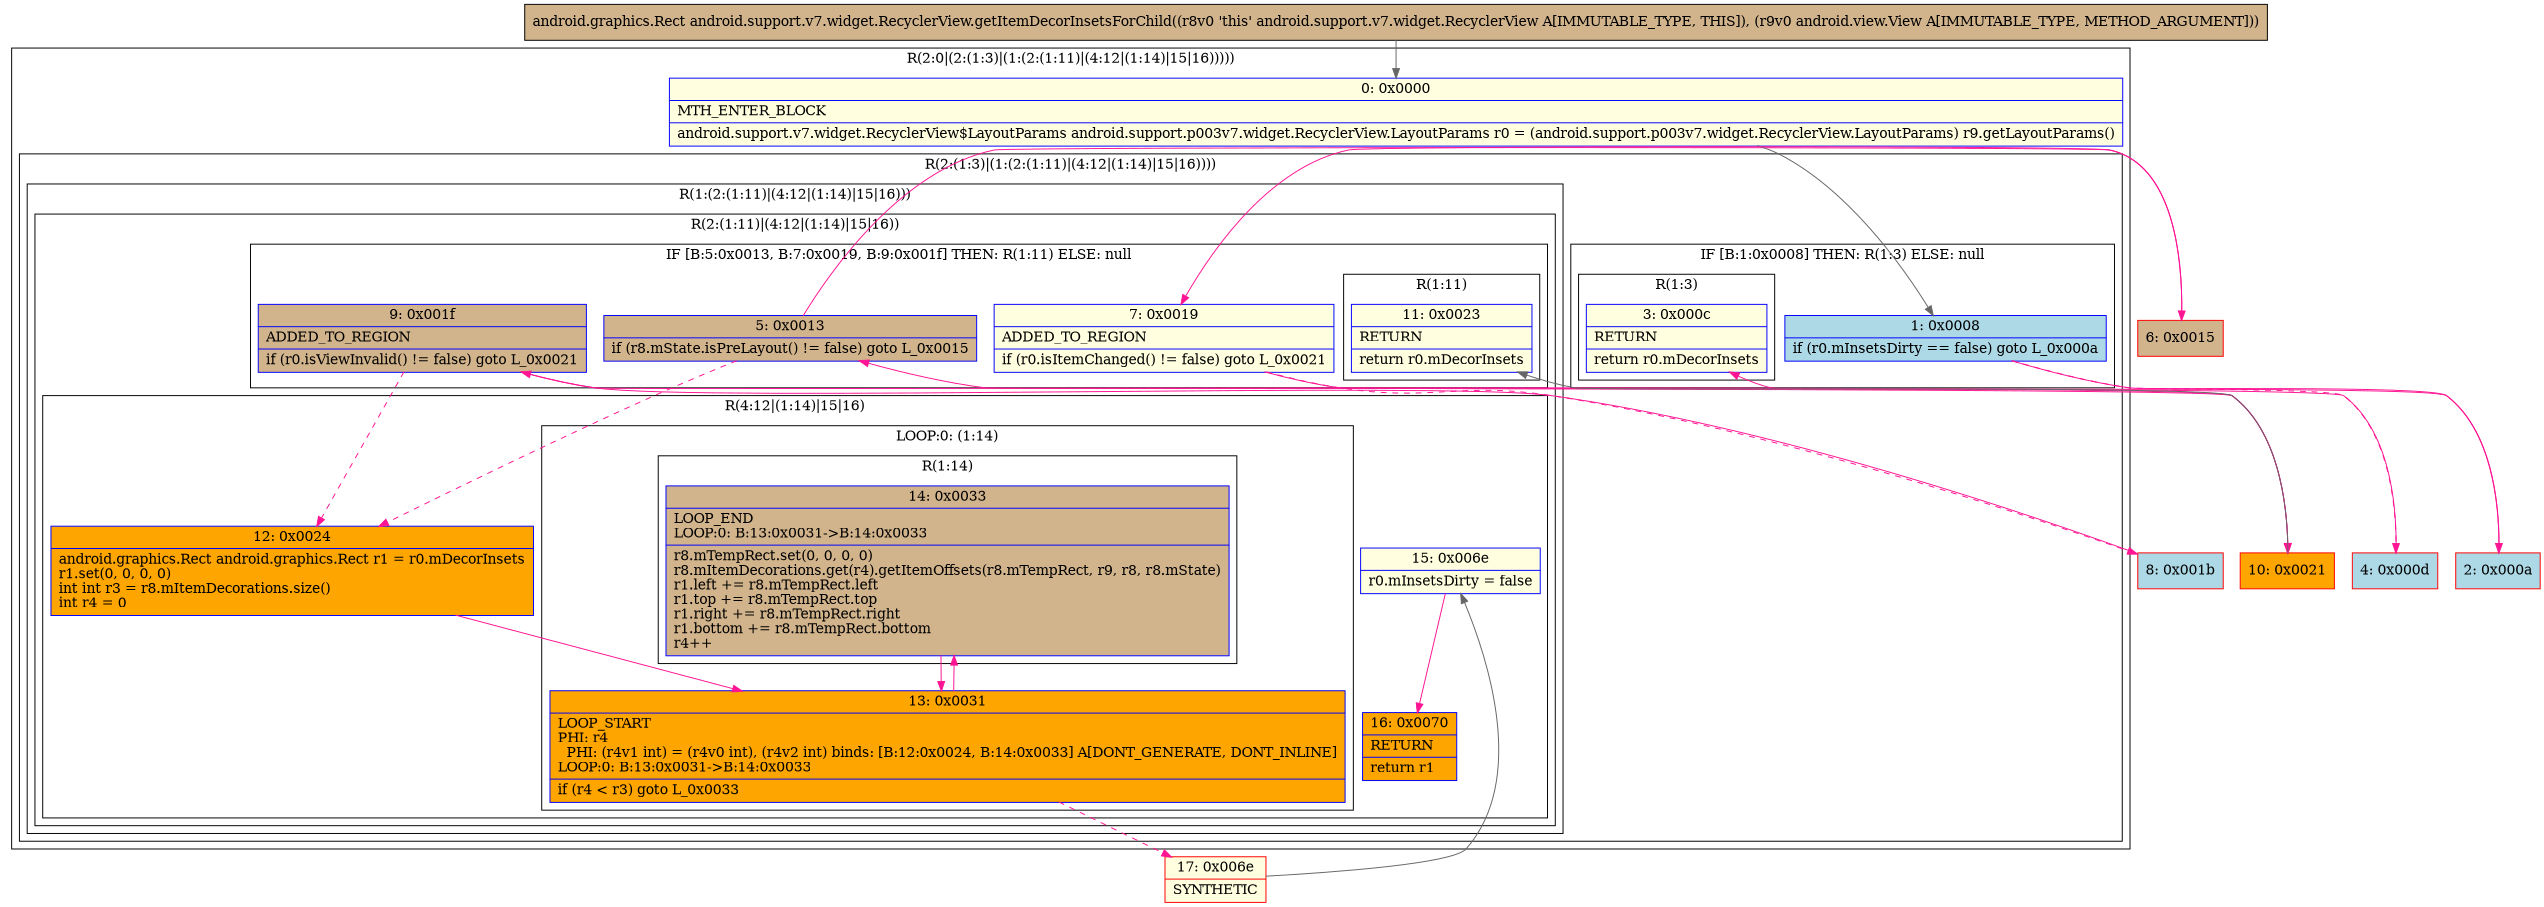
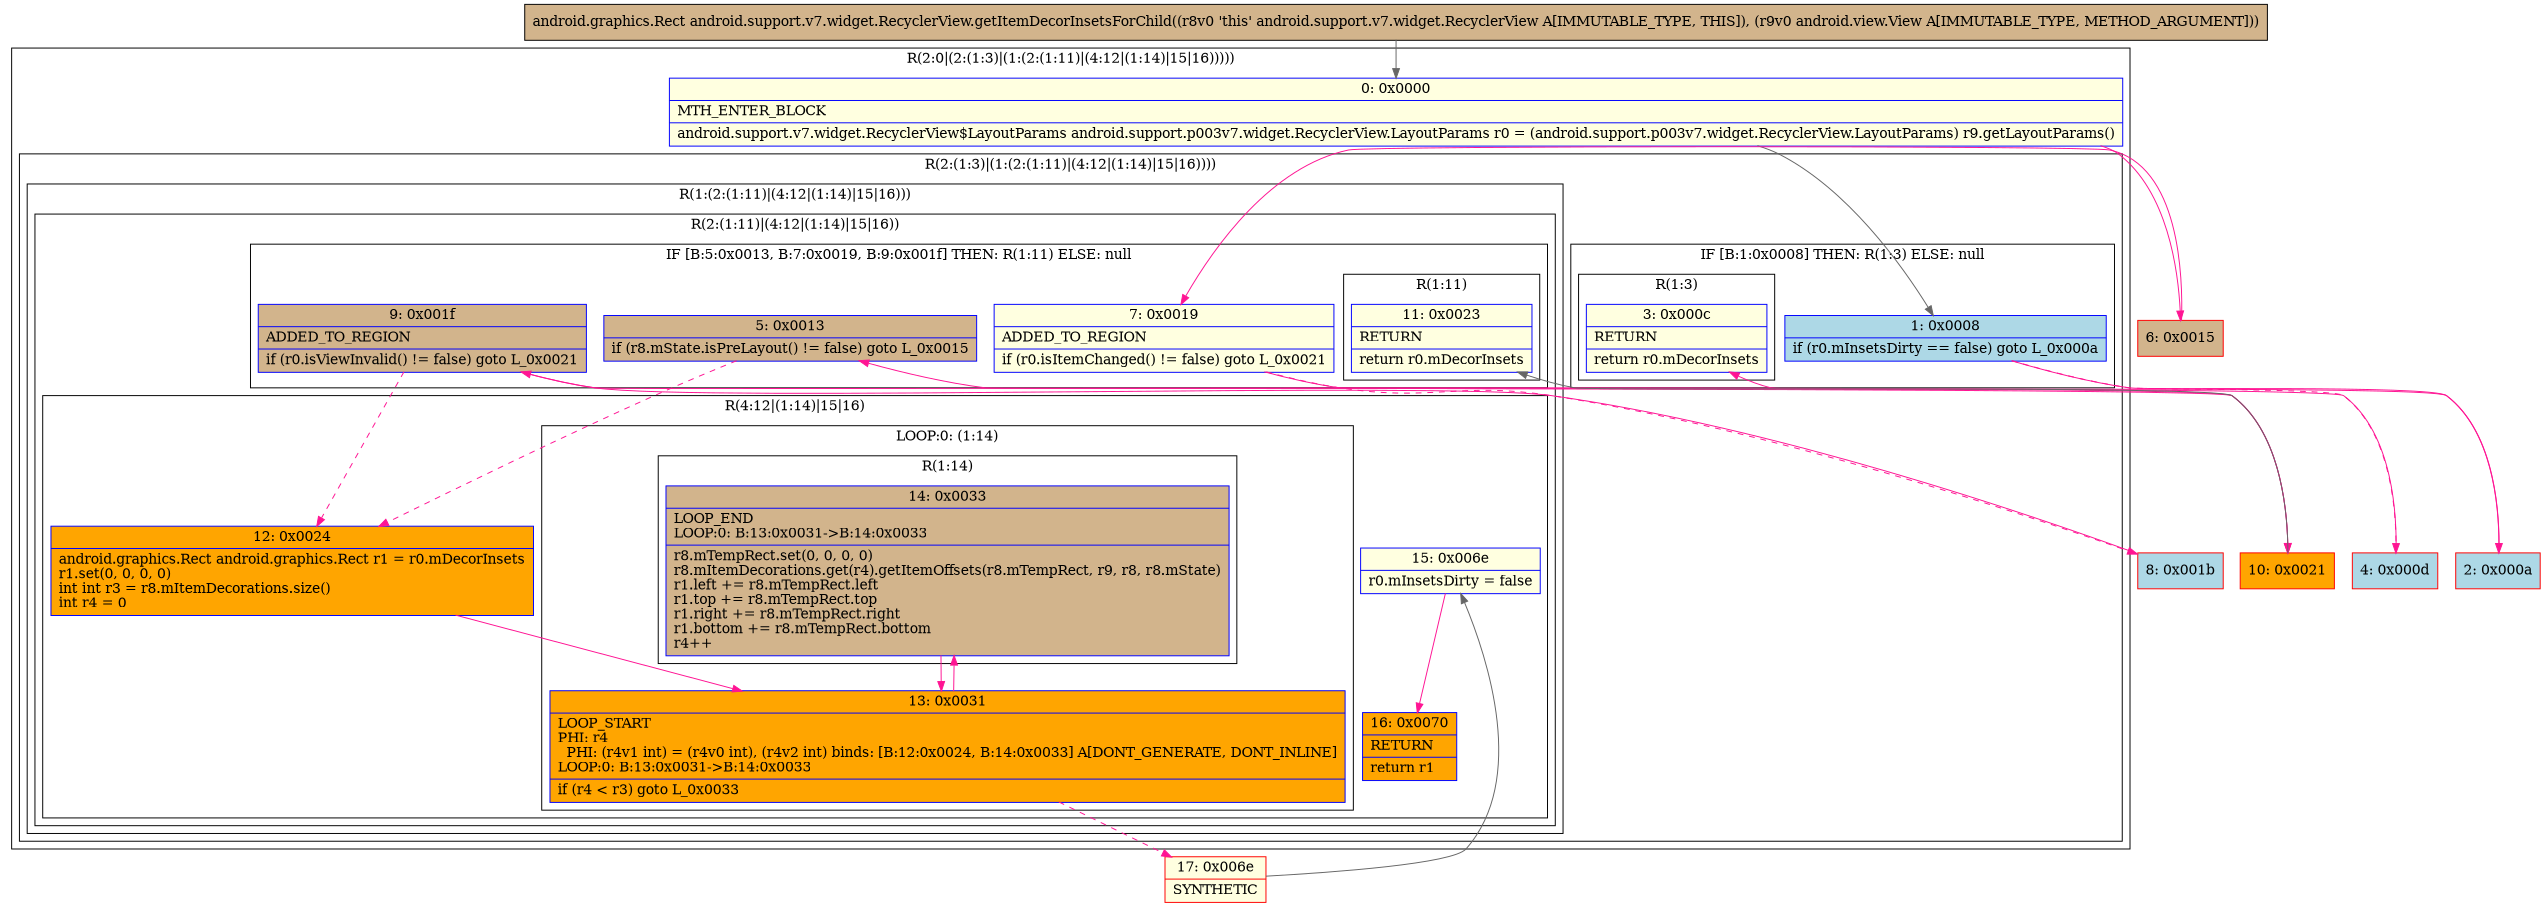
(1321, 148) -> (2162, 216)
